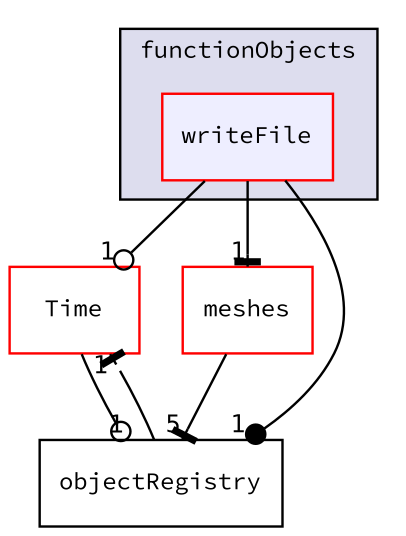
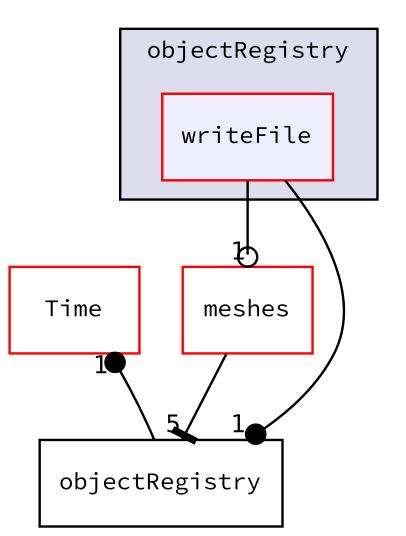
(249, 52) -> (249, 52)
(168, 217) -> none
(248, 218) -> (248, 218)
(98, 389) -> none
(138, 405) -> (138, 405)
